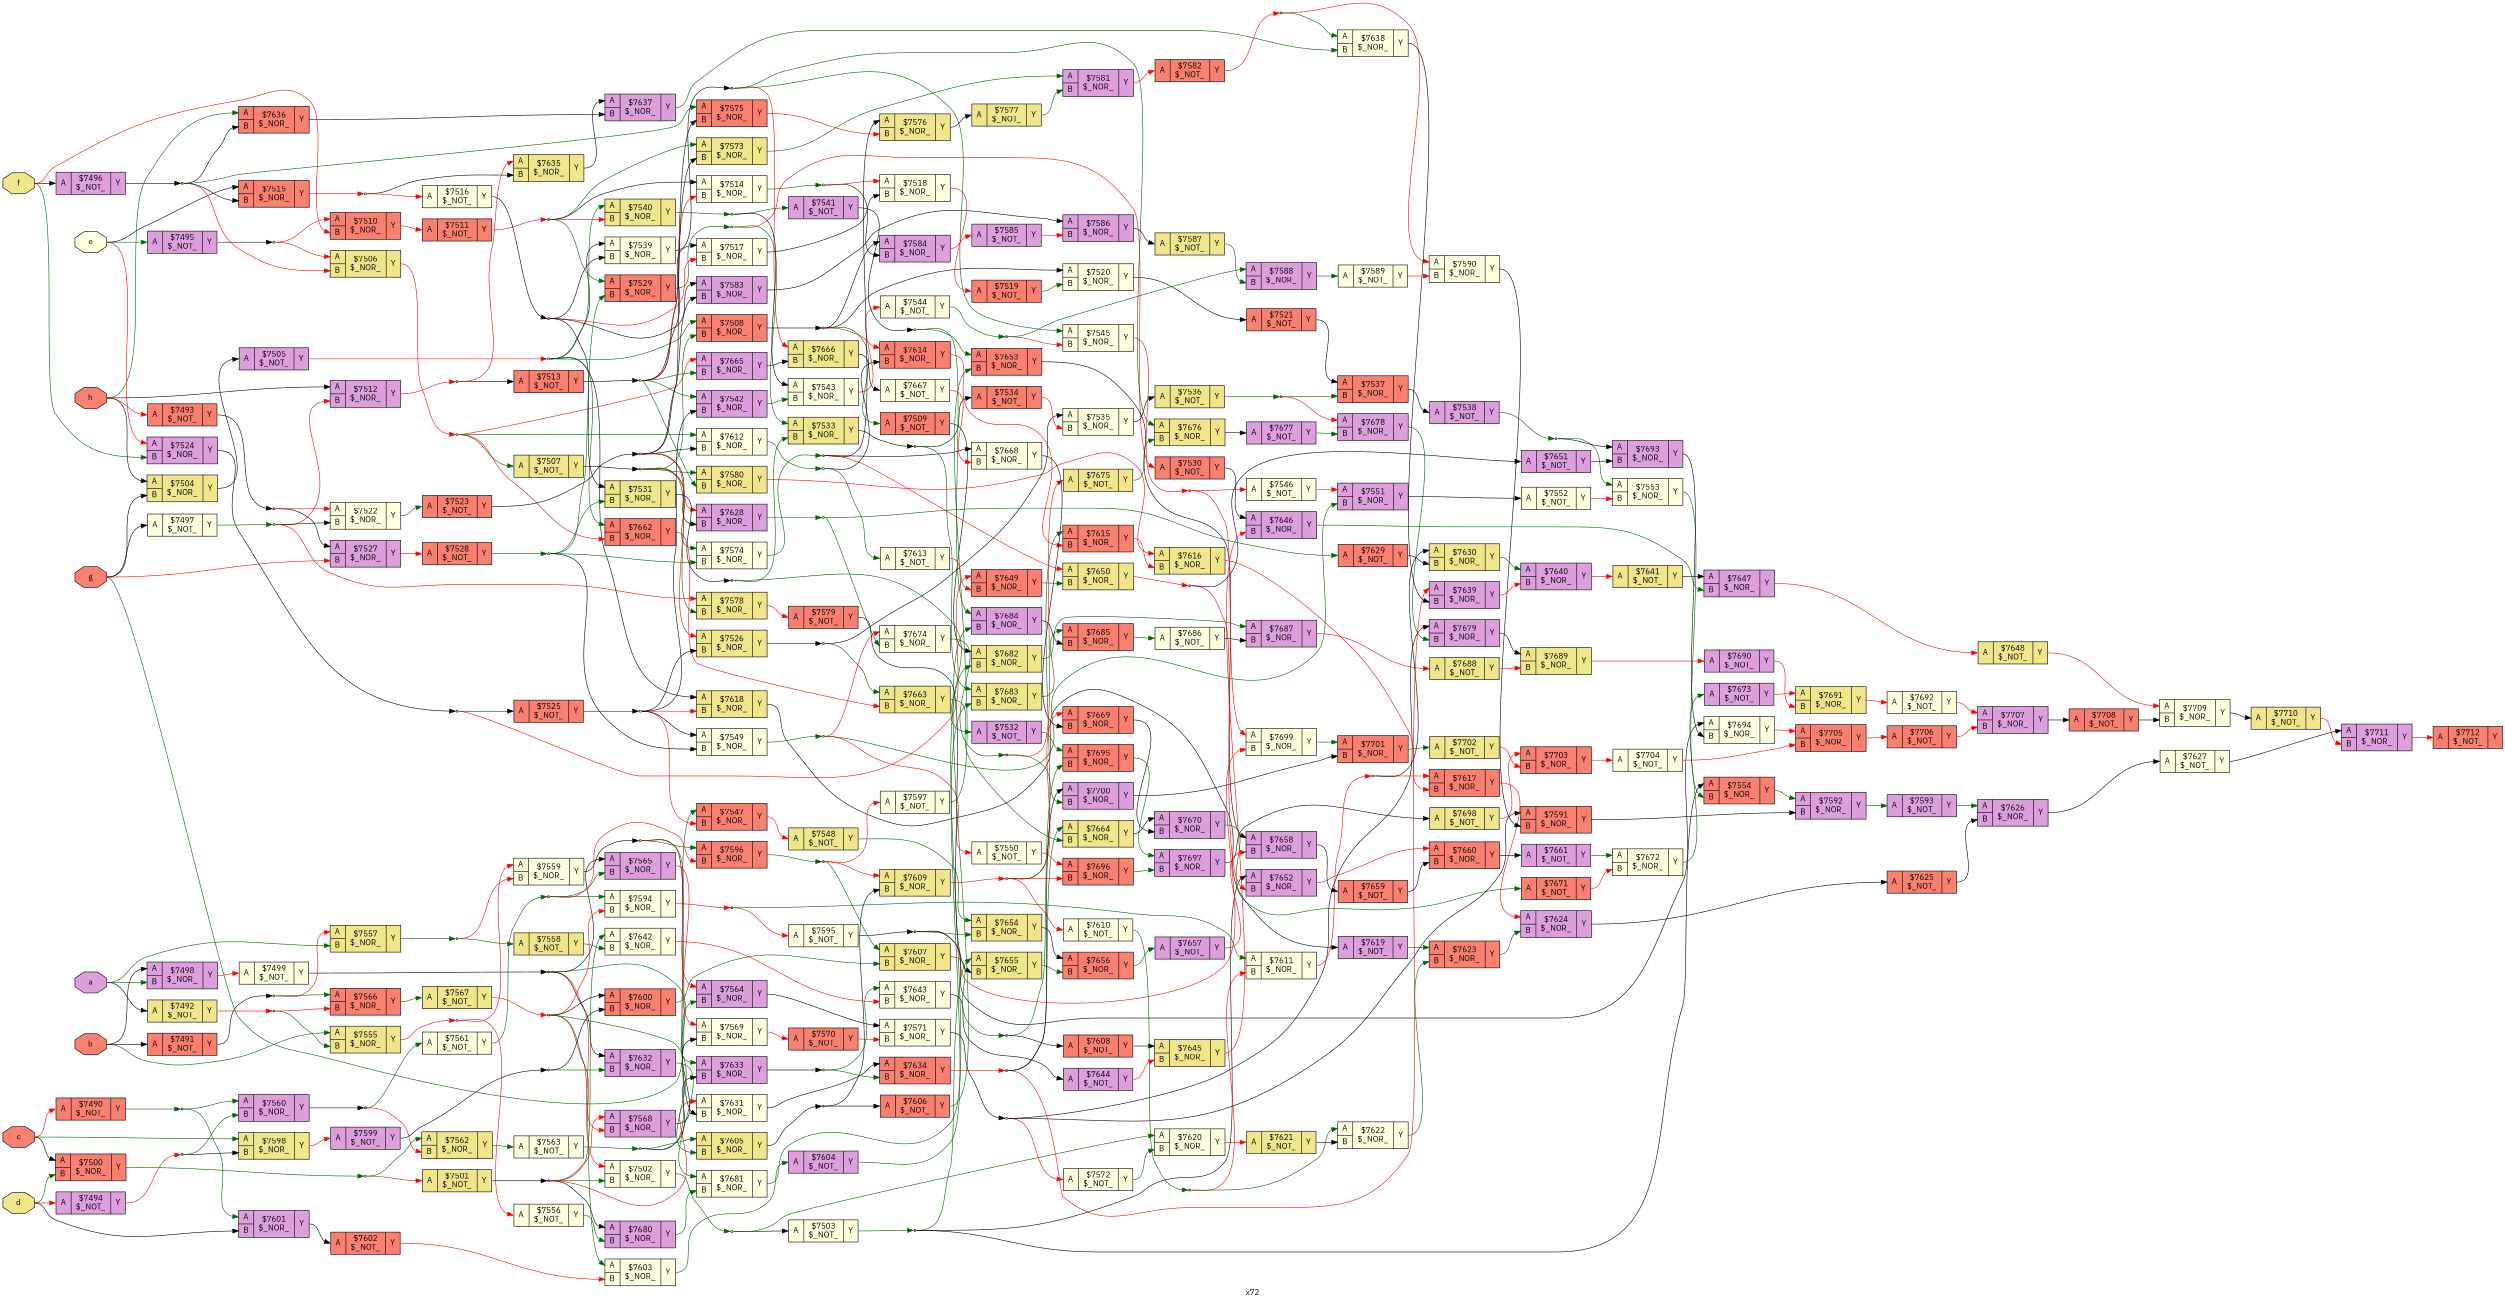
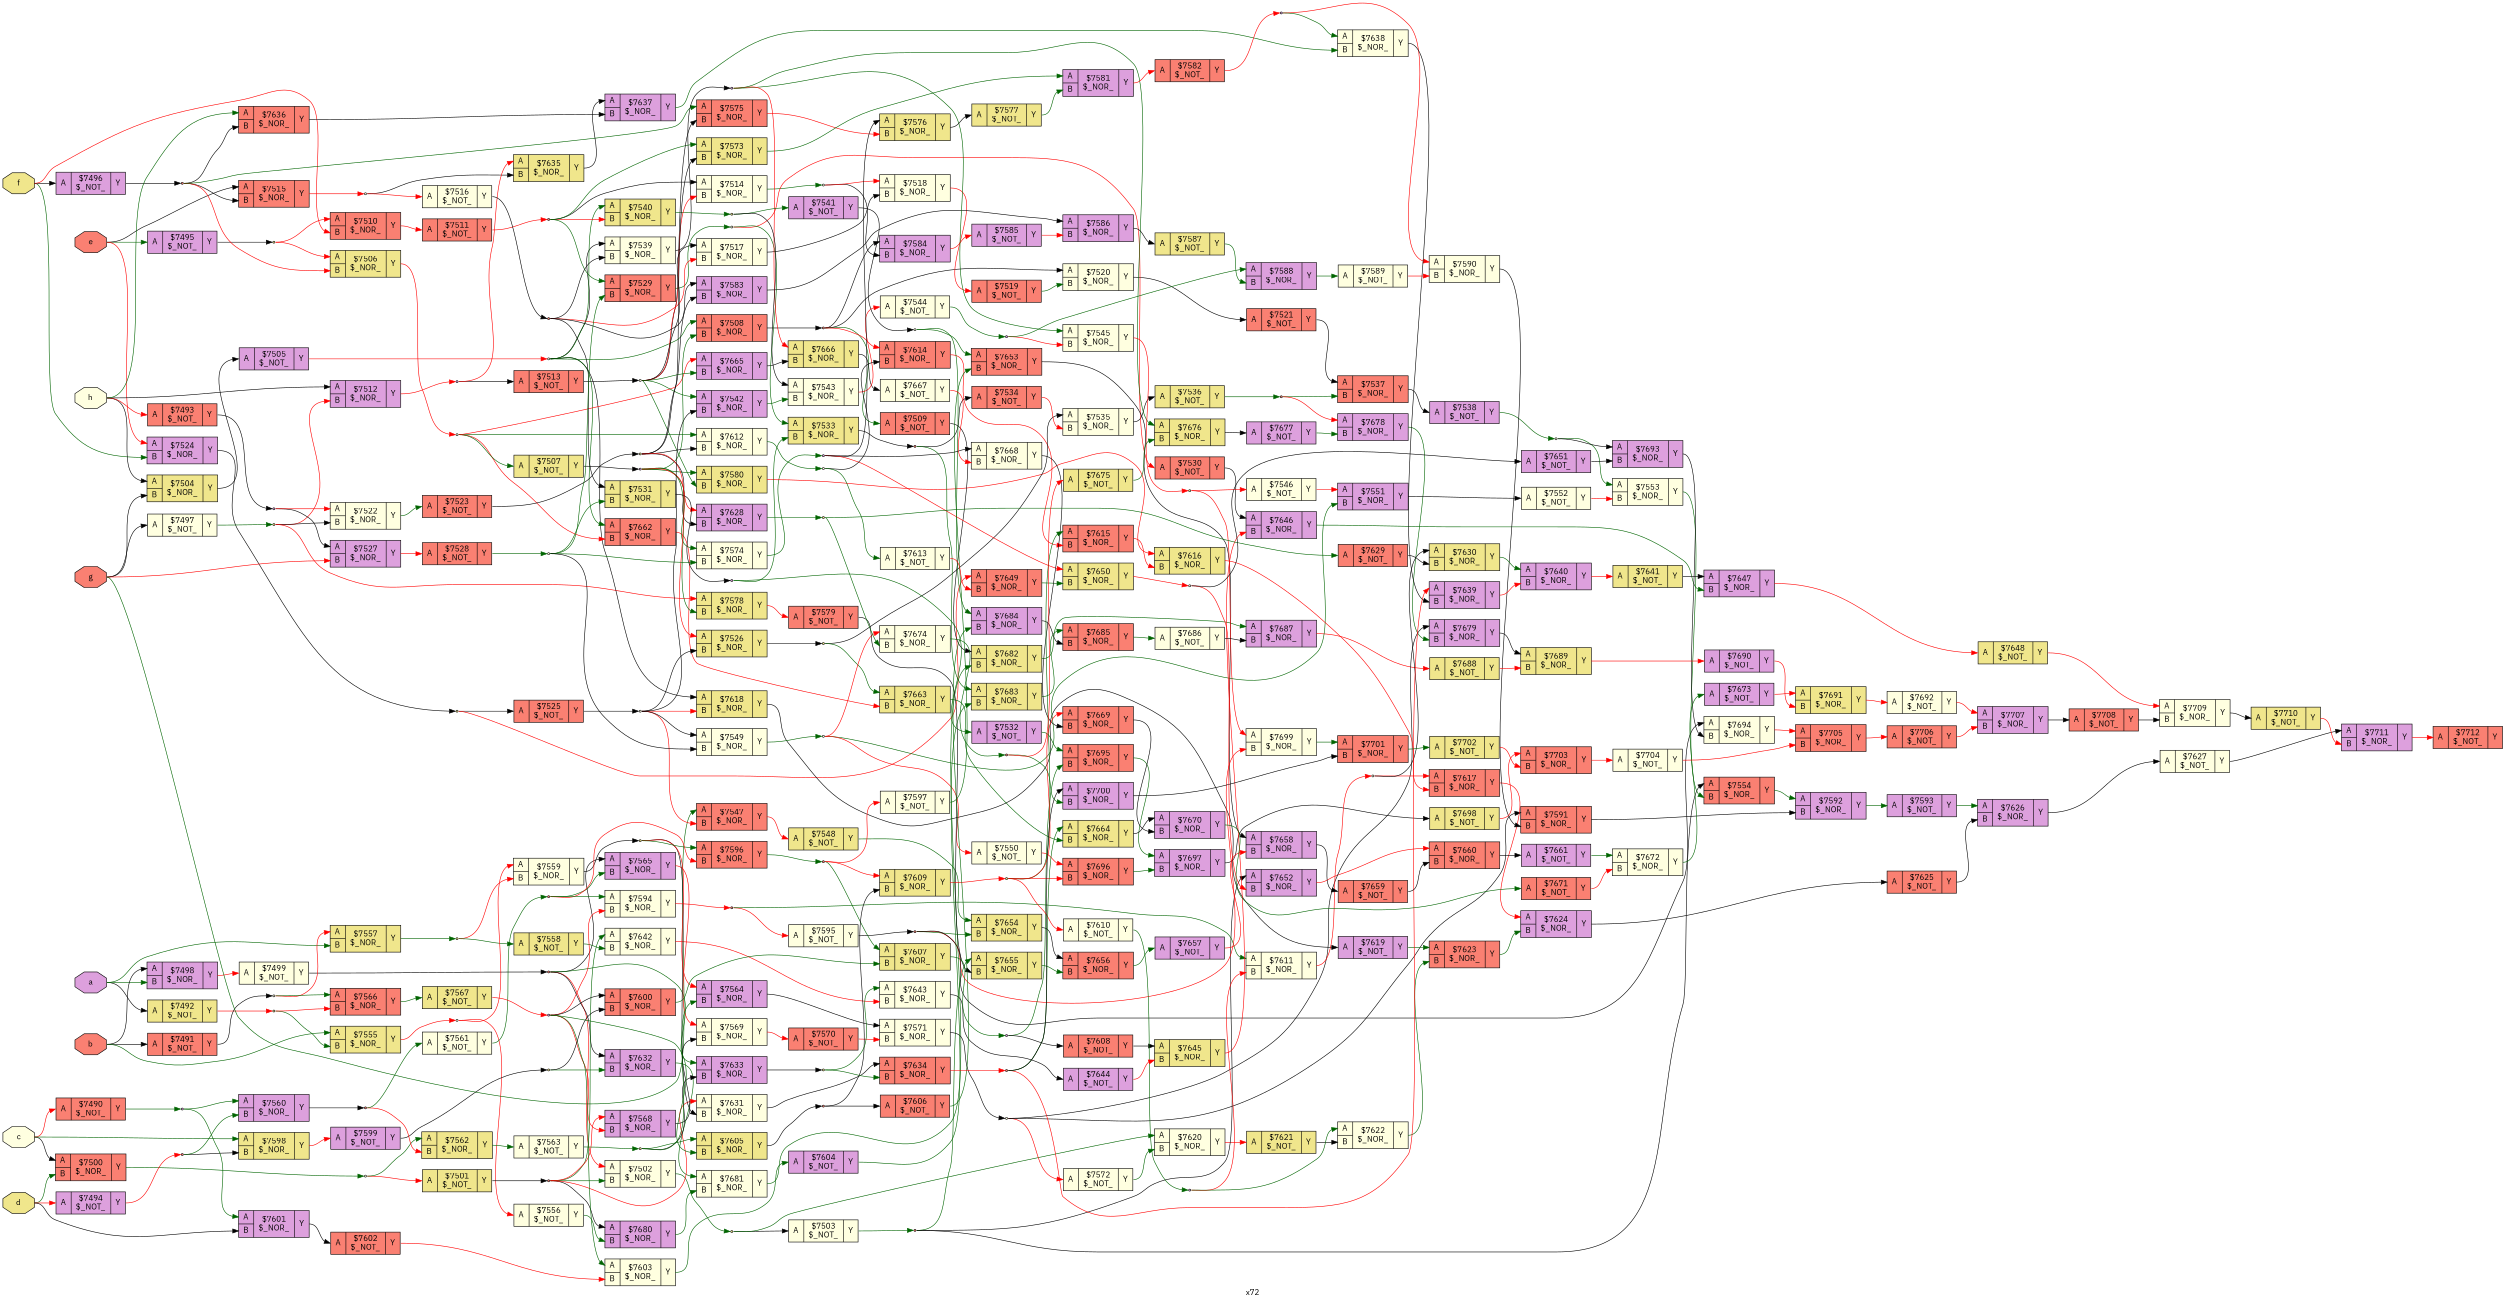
(91, 242) -> (91, 242)
(91, 398) -> (91, 398)
(19, 1137) -> (19, 1137)
